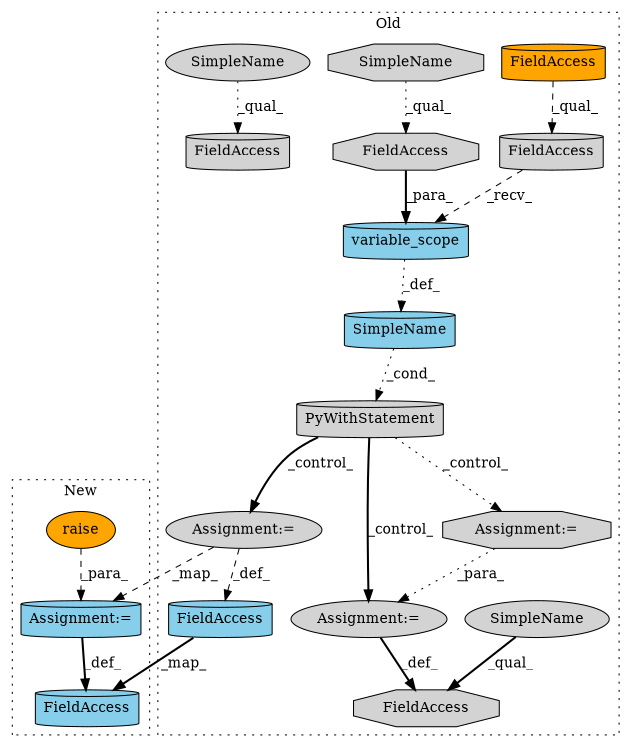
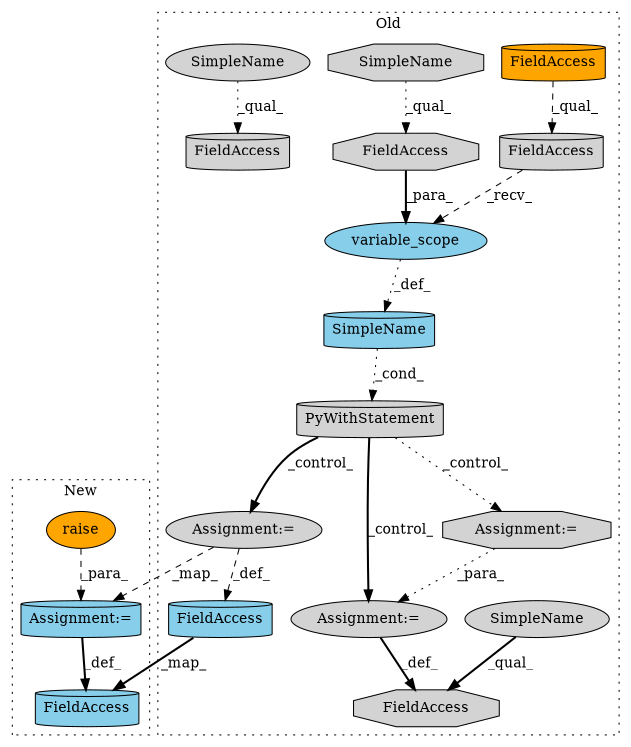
(406, 241) -> (406, 241)
